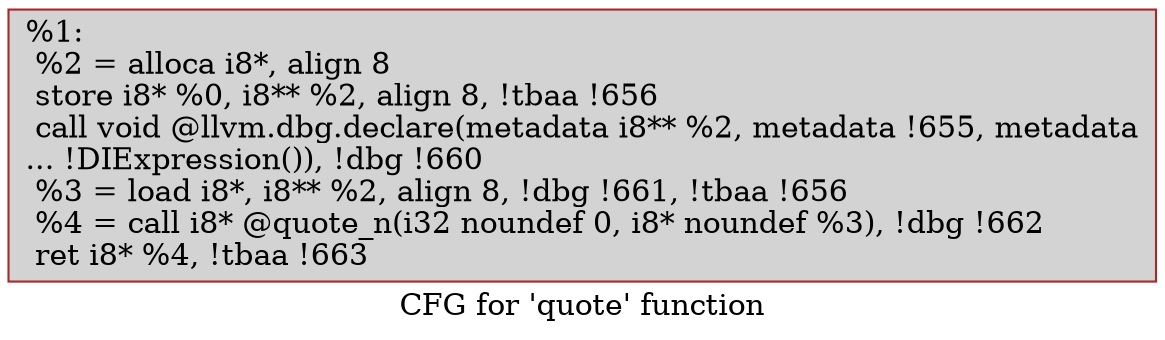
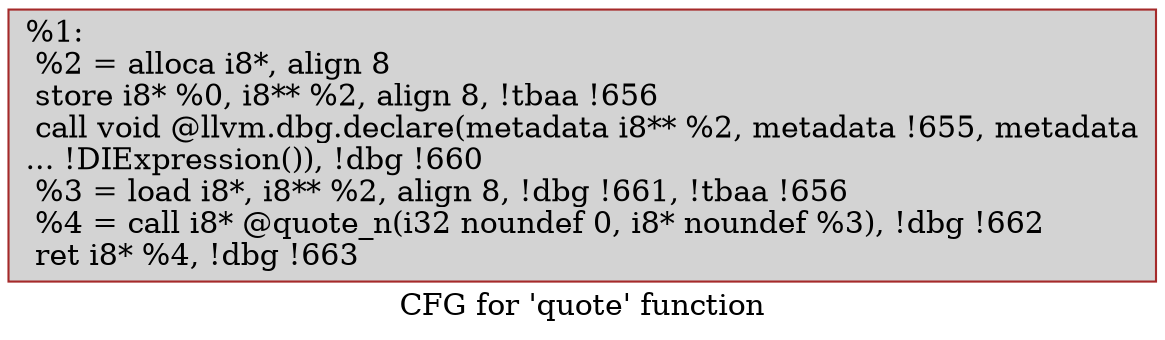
(198, 256) -> (192, 256)
